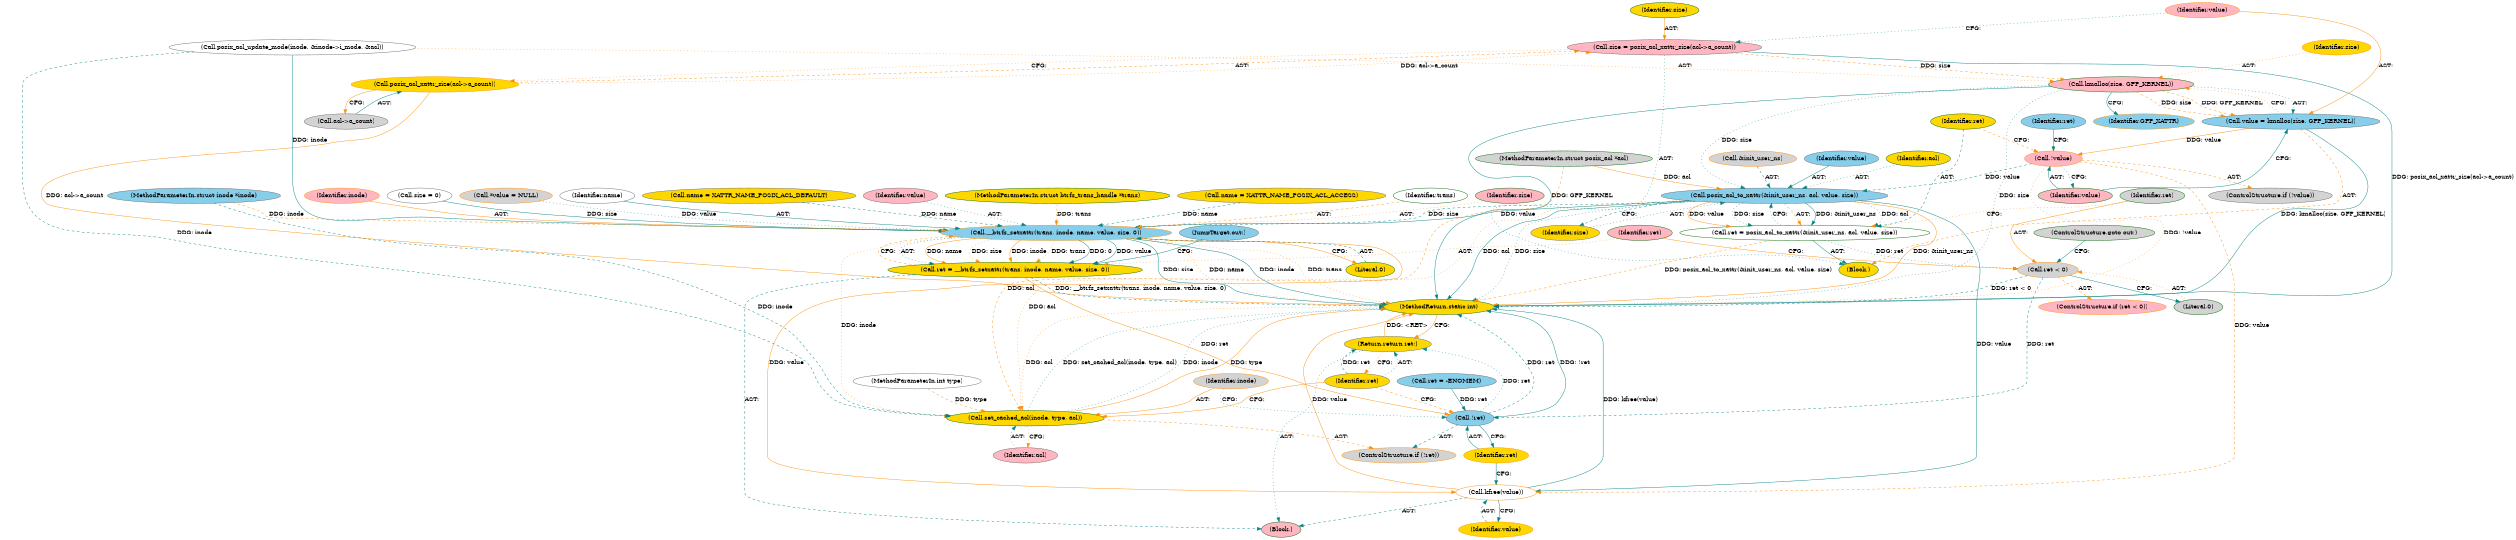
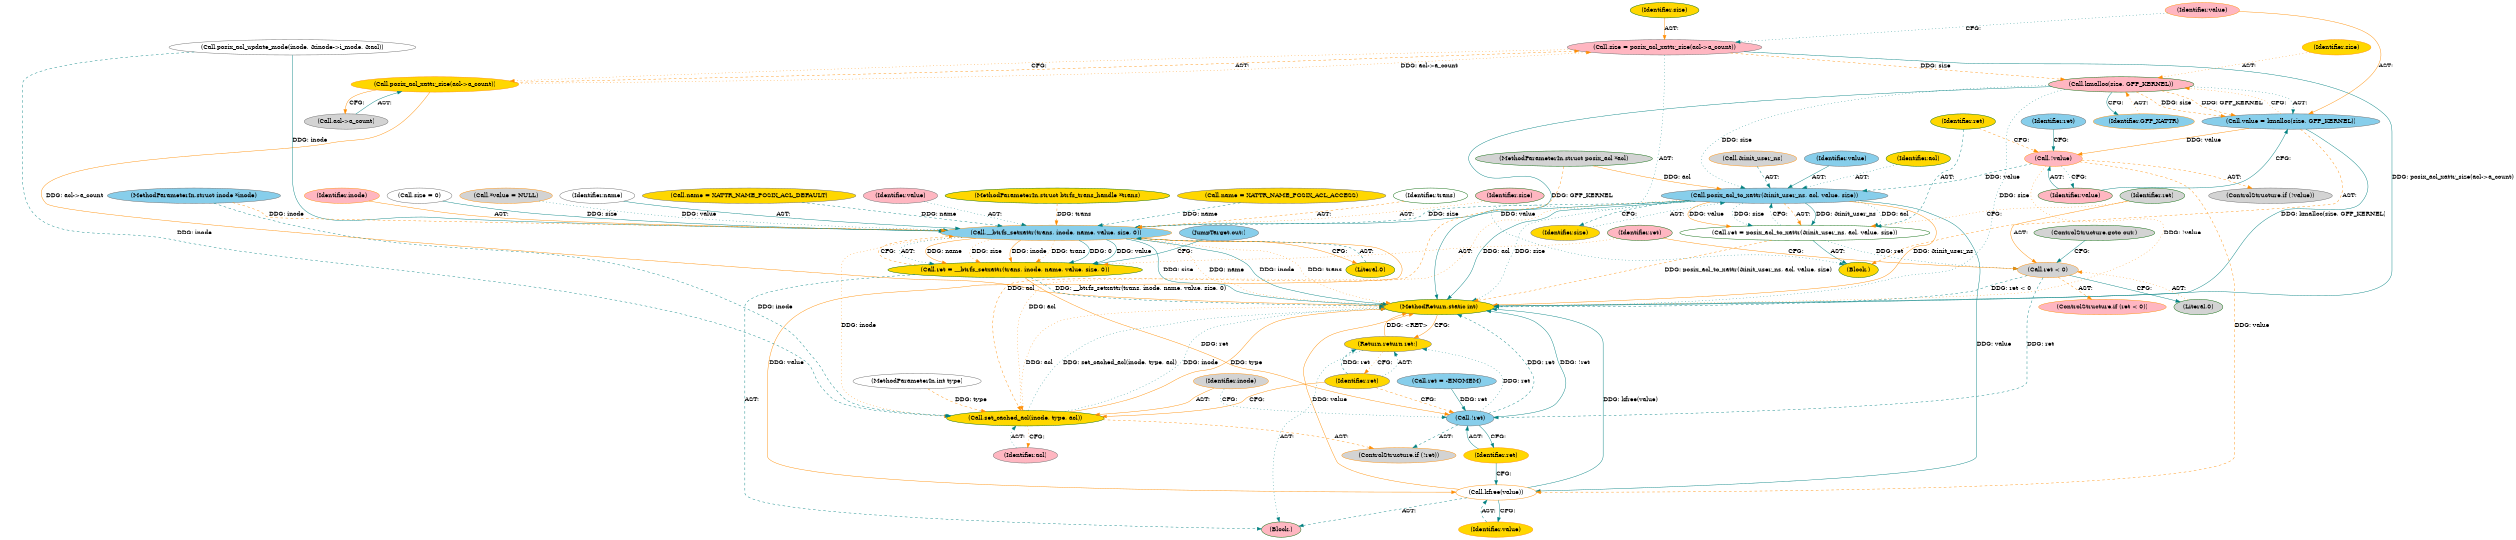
(1273, 59) -> (2134, 105)
